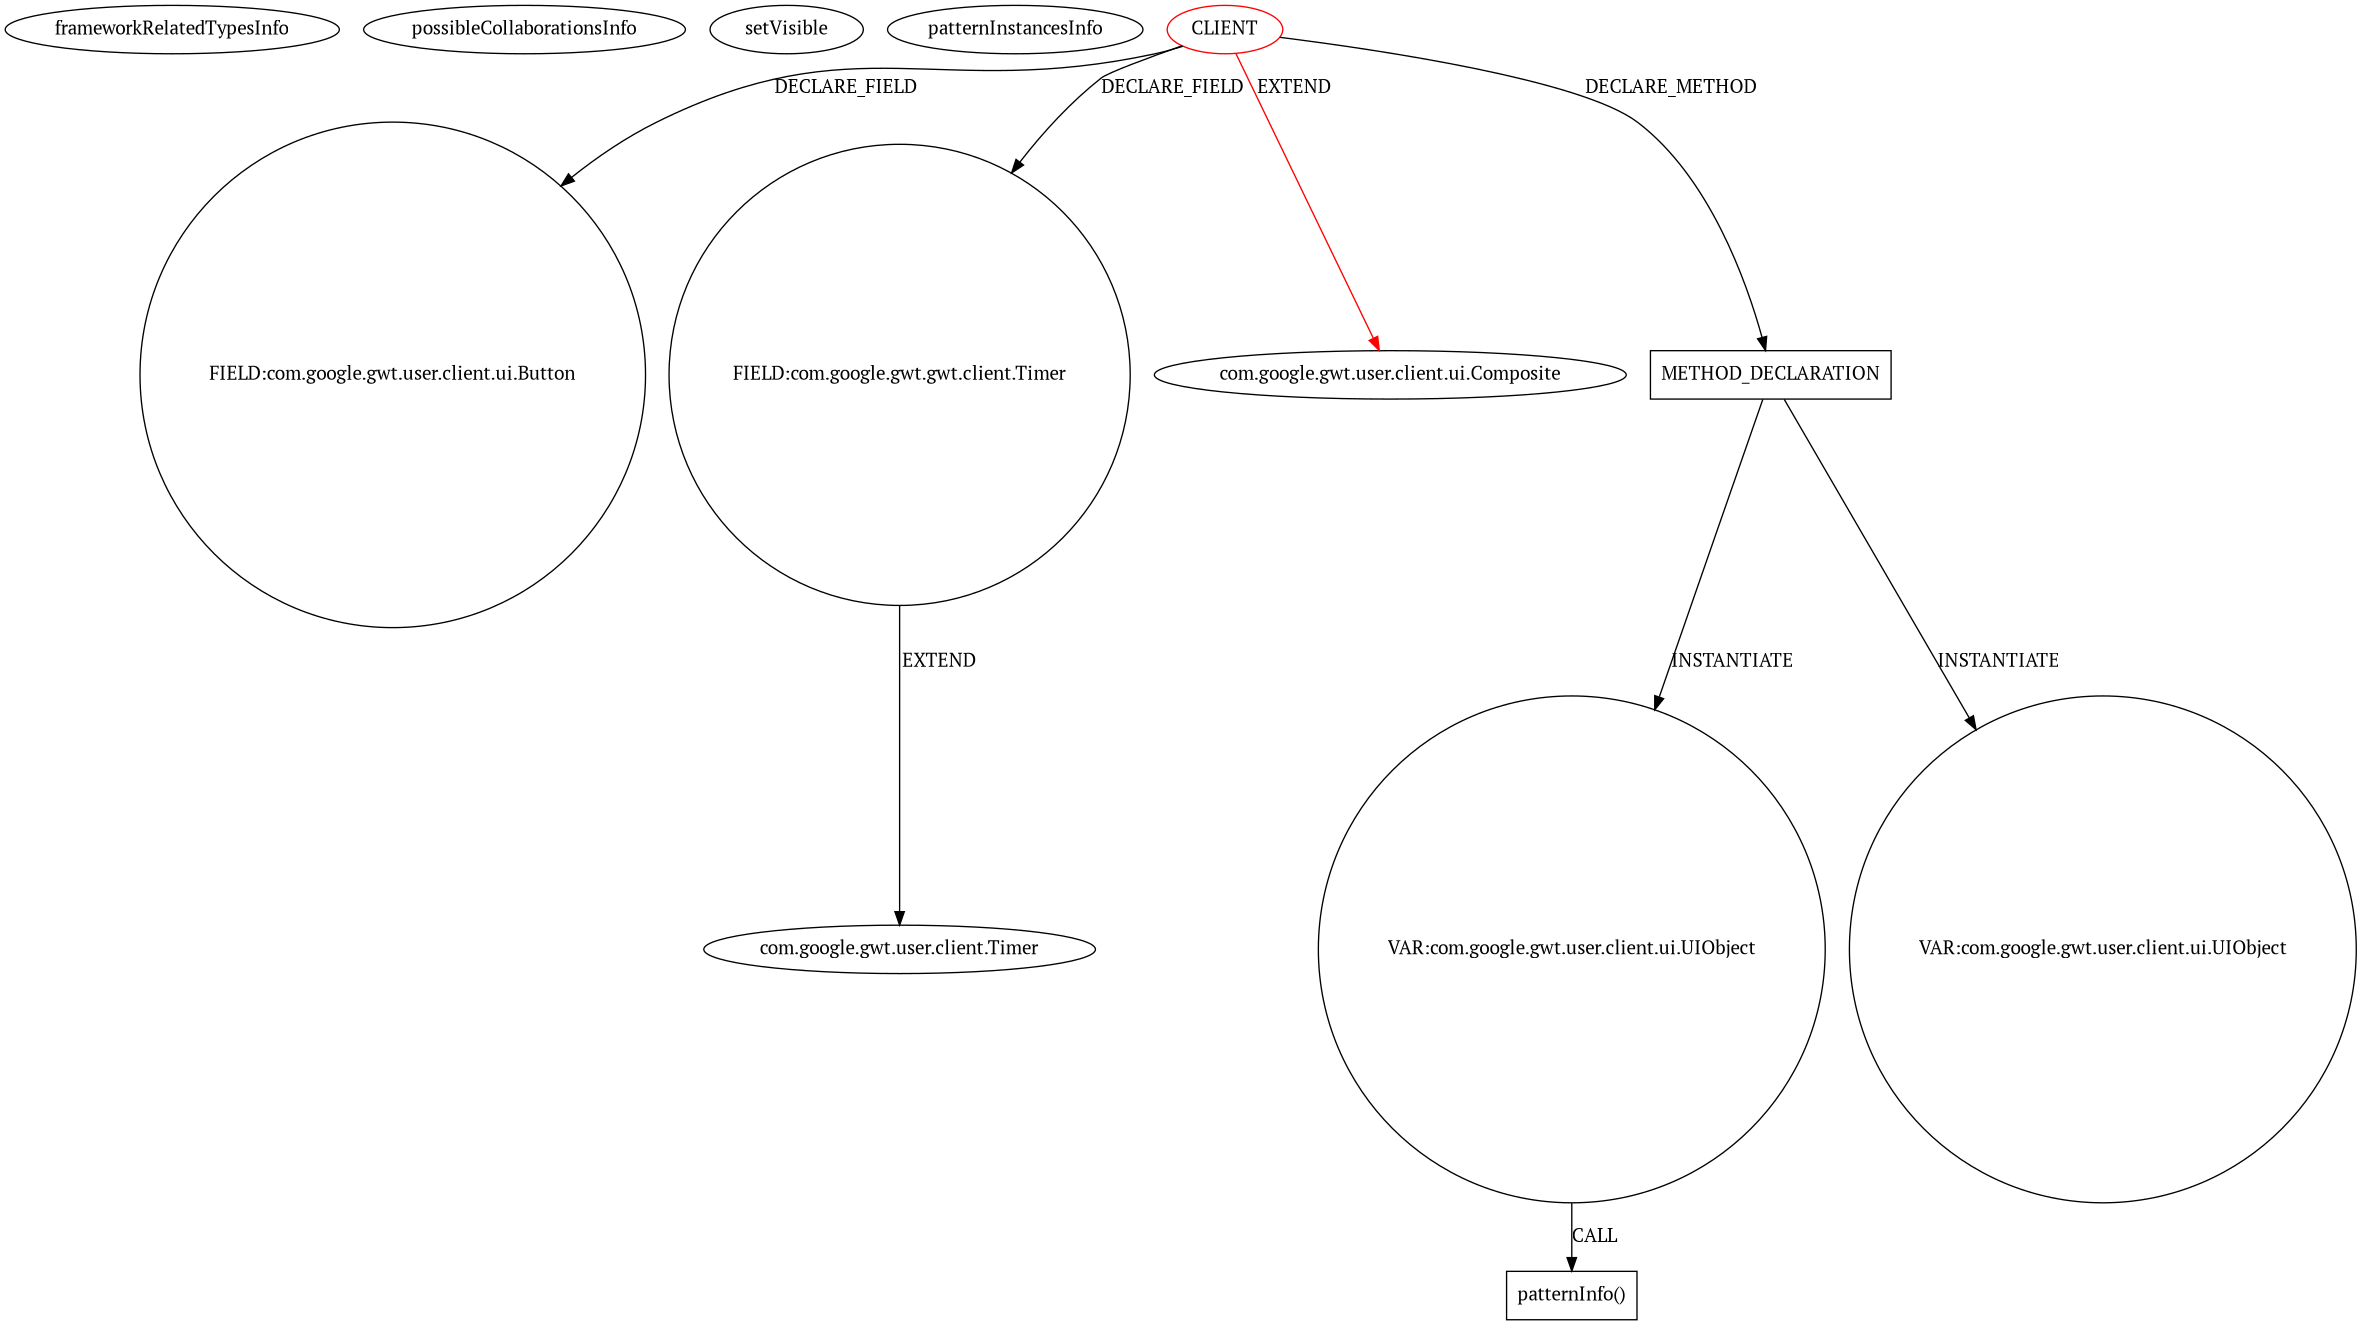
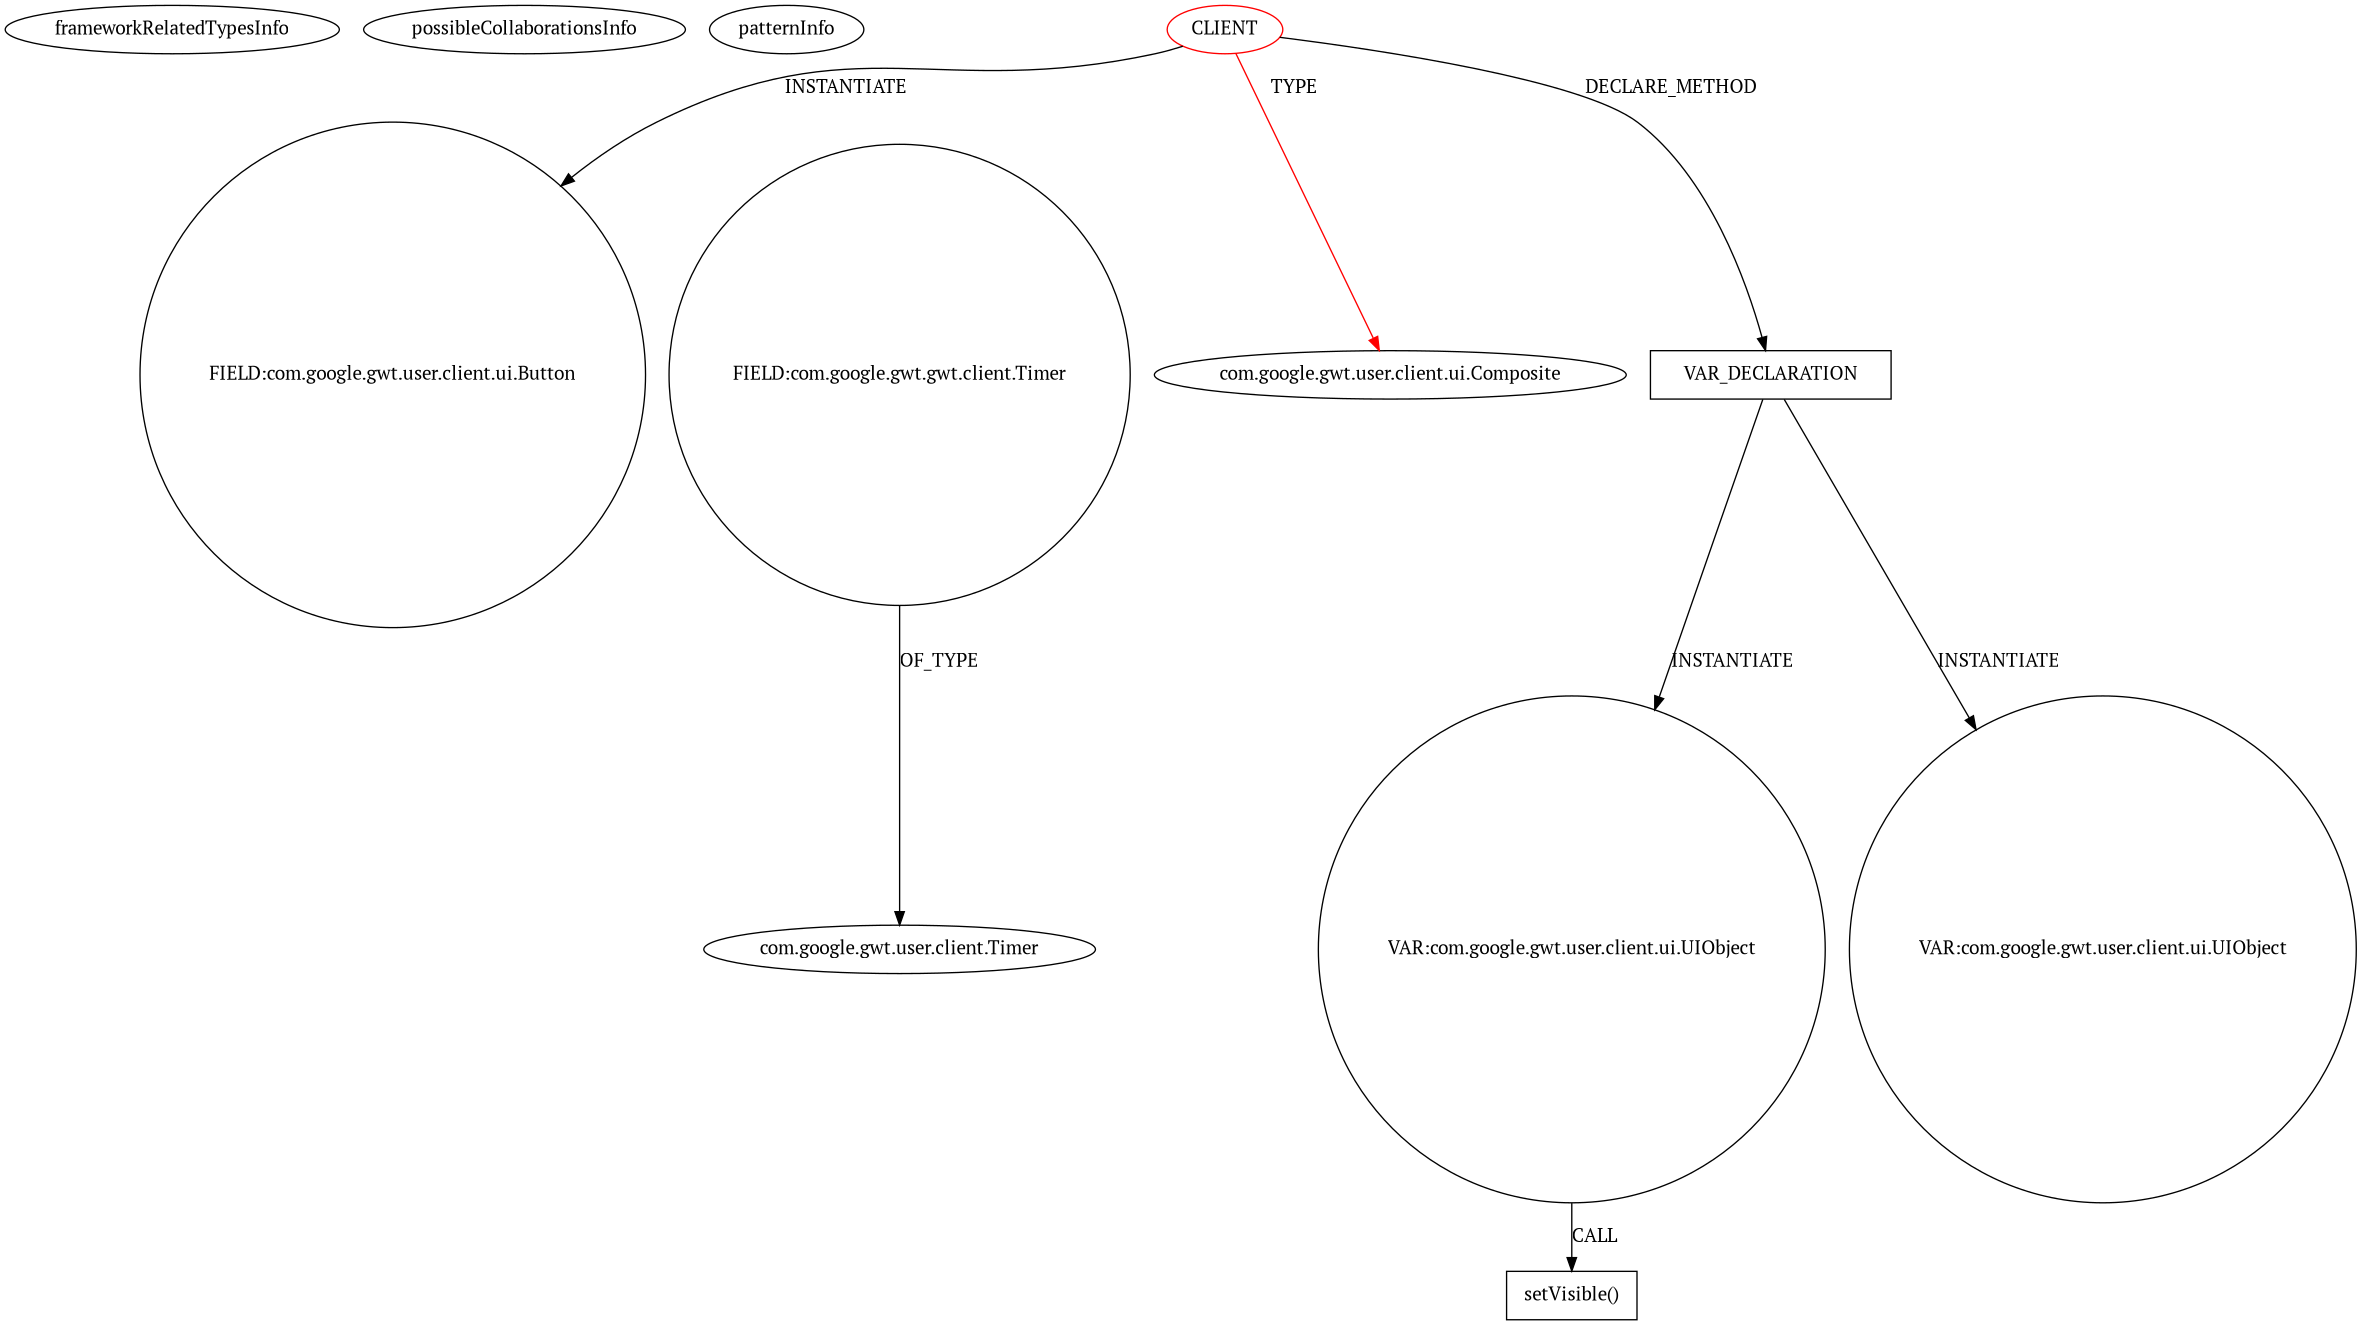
(787, 30) -> (787, 30)
(1015, 30) -> none
(846, 88) -> (846, 88)
(1090, 88) -> none
(1294, 88) -> (1294, 88)
(1771, 375) -> (1771, 375)
(939, 662) -> (939, 662)
(1572, 1296) -> (1572, 1296)
